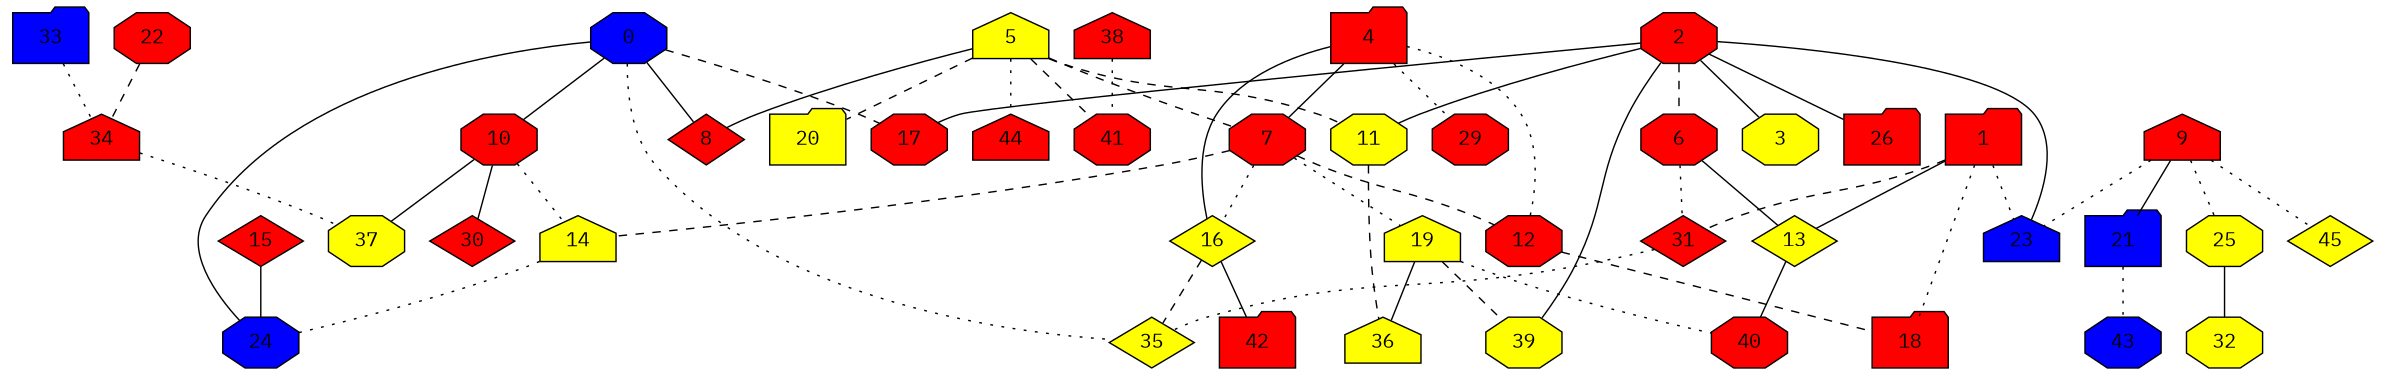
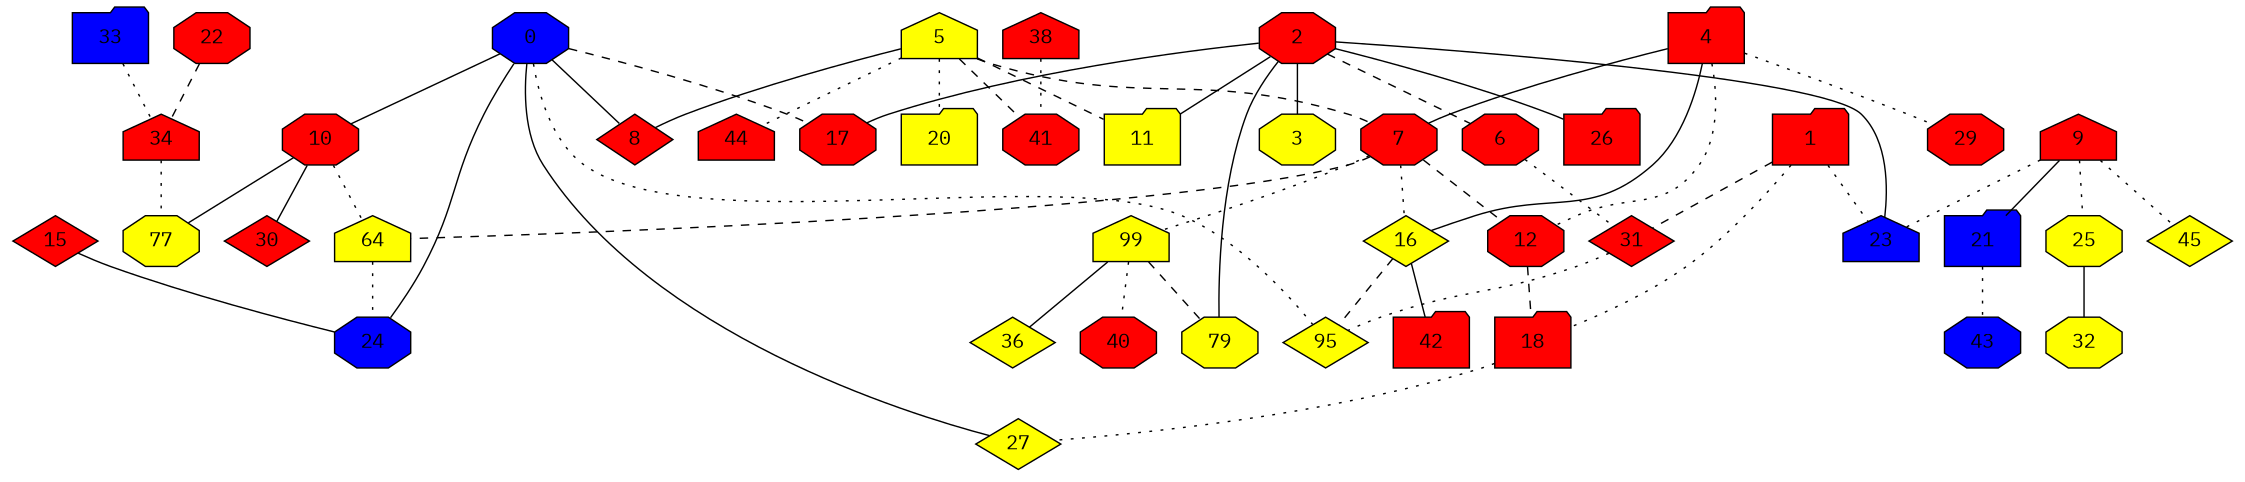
(910, 89) -> (939, 87)
(1369, 140) -> (1142, 140)
(367, 241) -> (161, 241)
(578, 241) -> (373, 241)
(1422, 241) -> (1131, 241)
(1795, 241) -> none
(1370, 242) -> none
(1152, 343) -> (1326, 343)
(1383, 343) -> (1013, 343)
(1524, 343) -> (1220, 343)
none -> (1018, 444)
